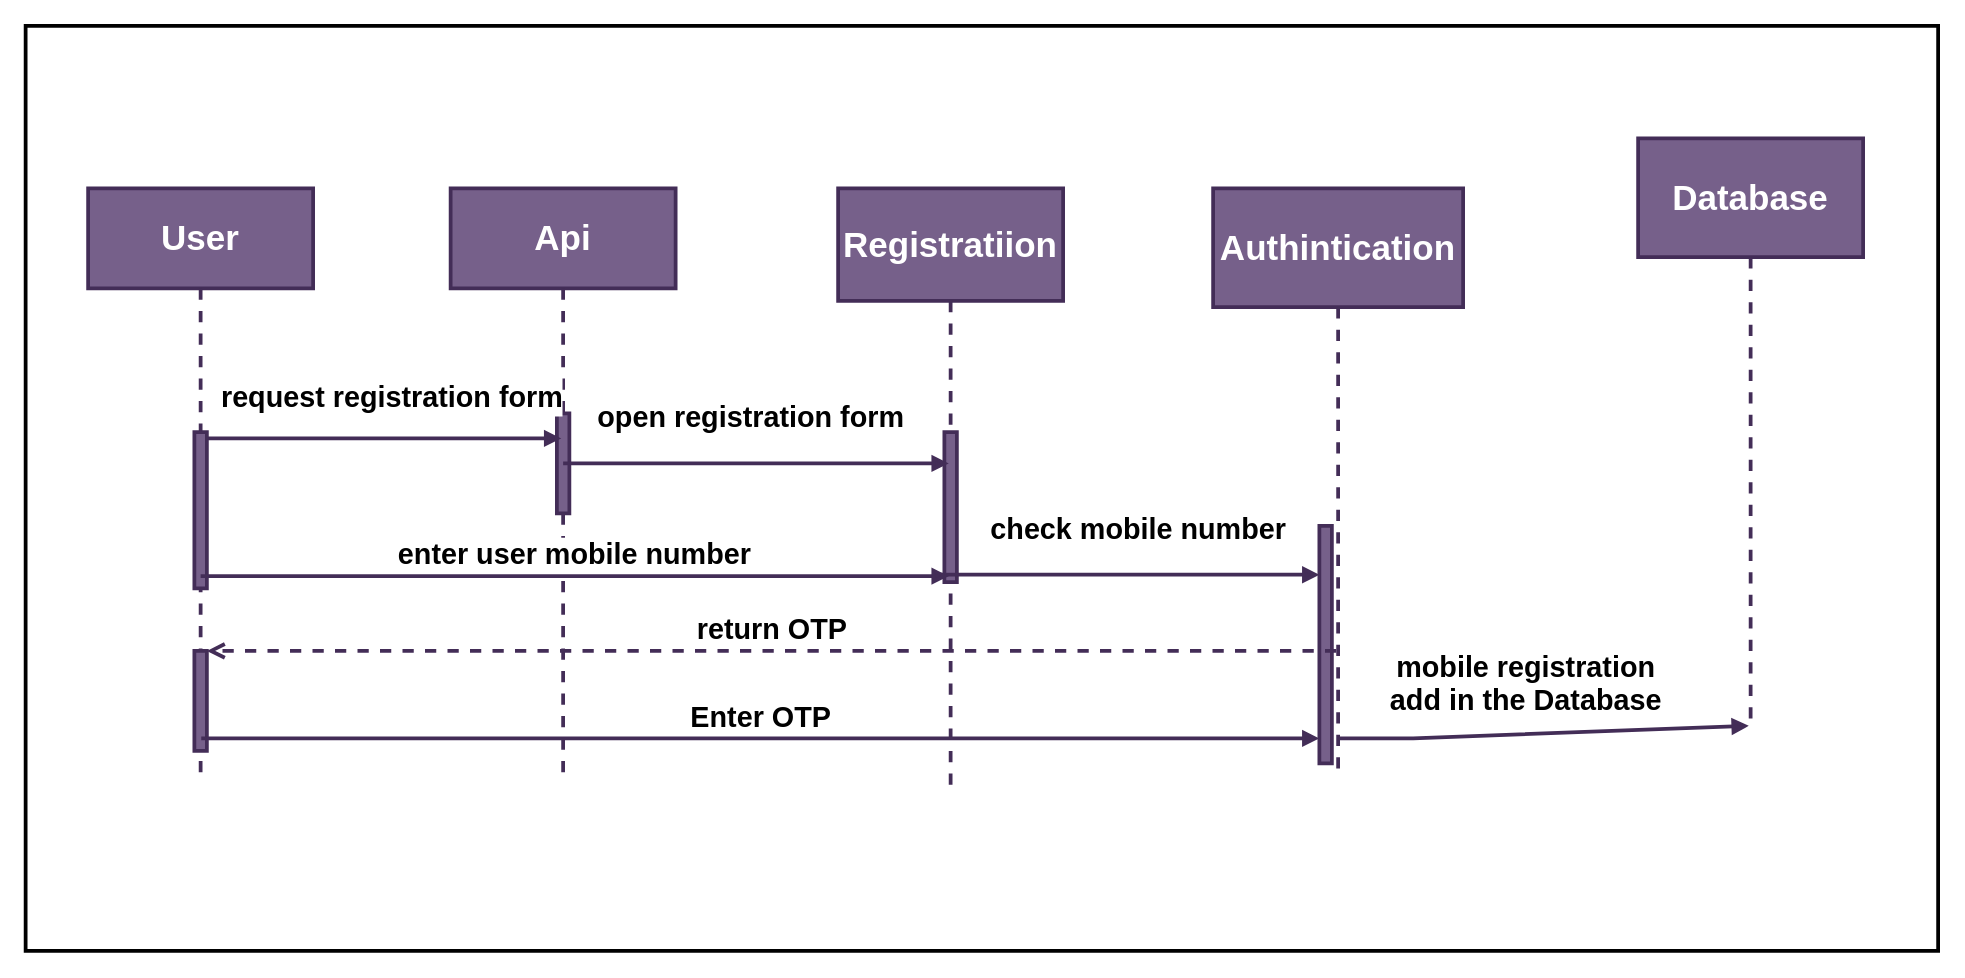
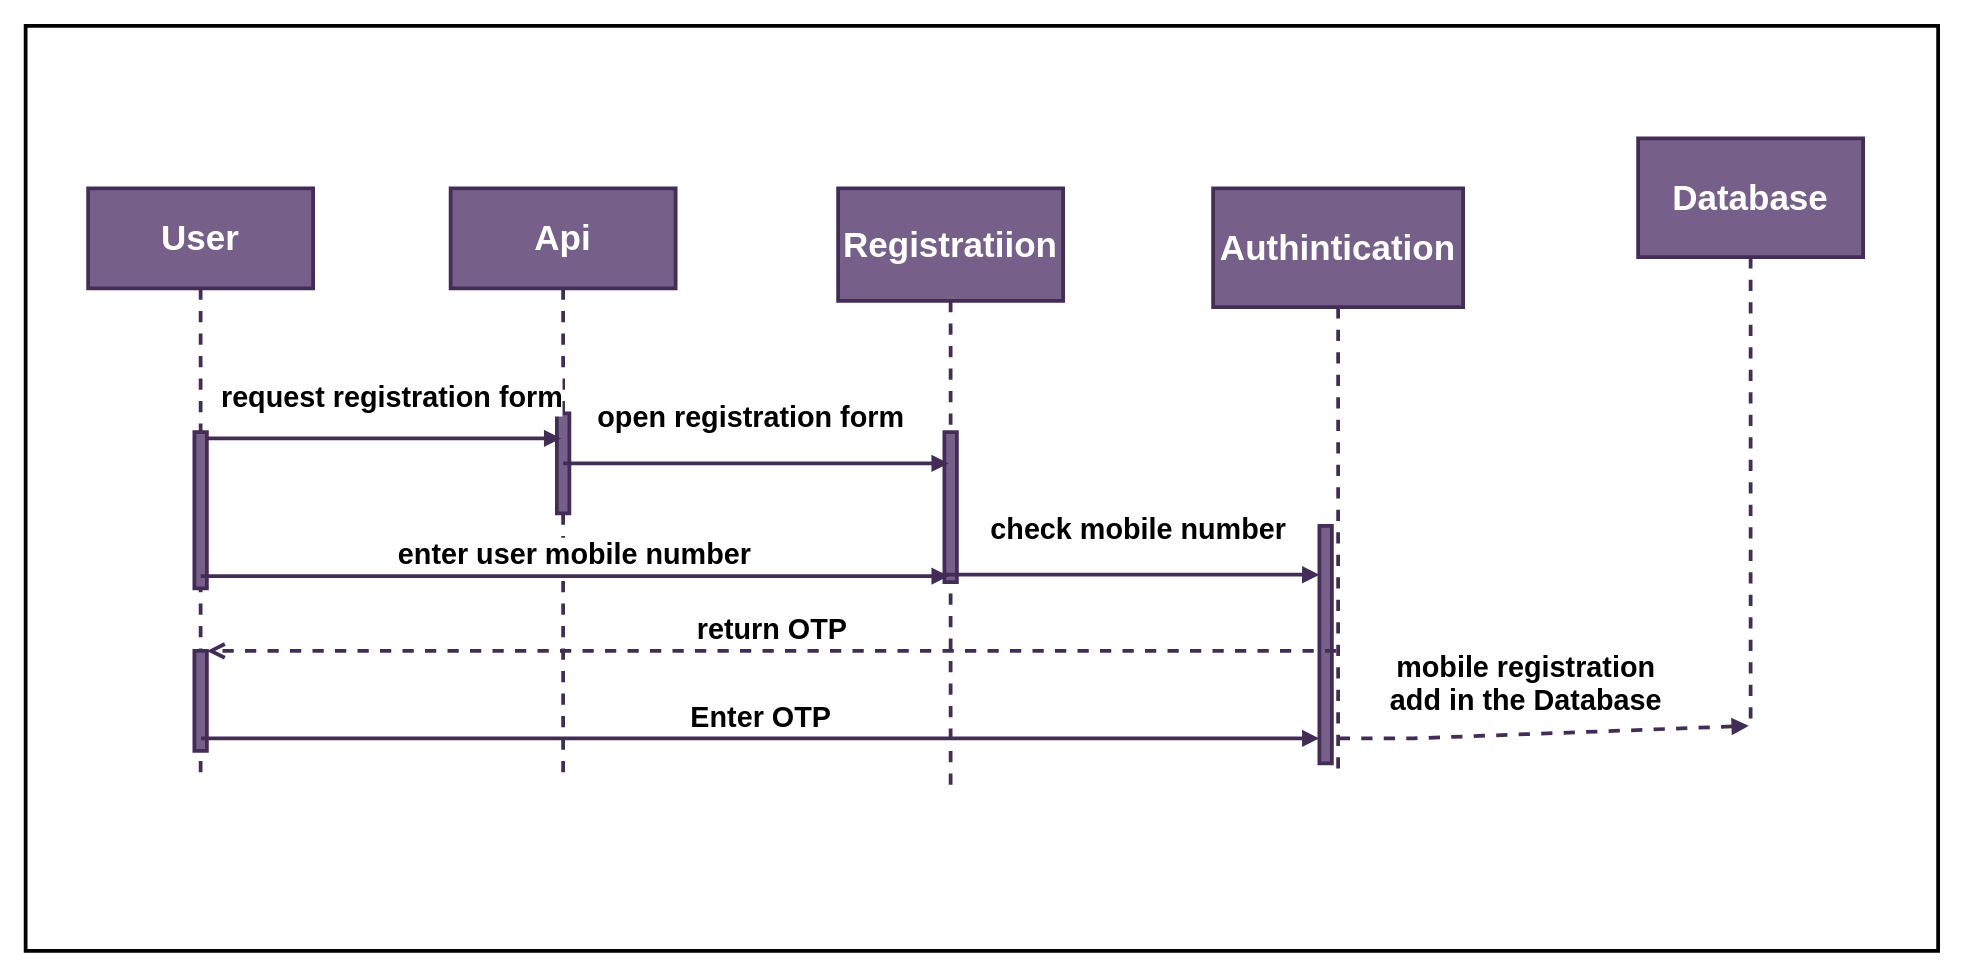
(1422, 738) -> (1422, 738)
